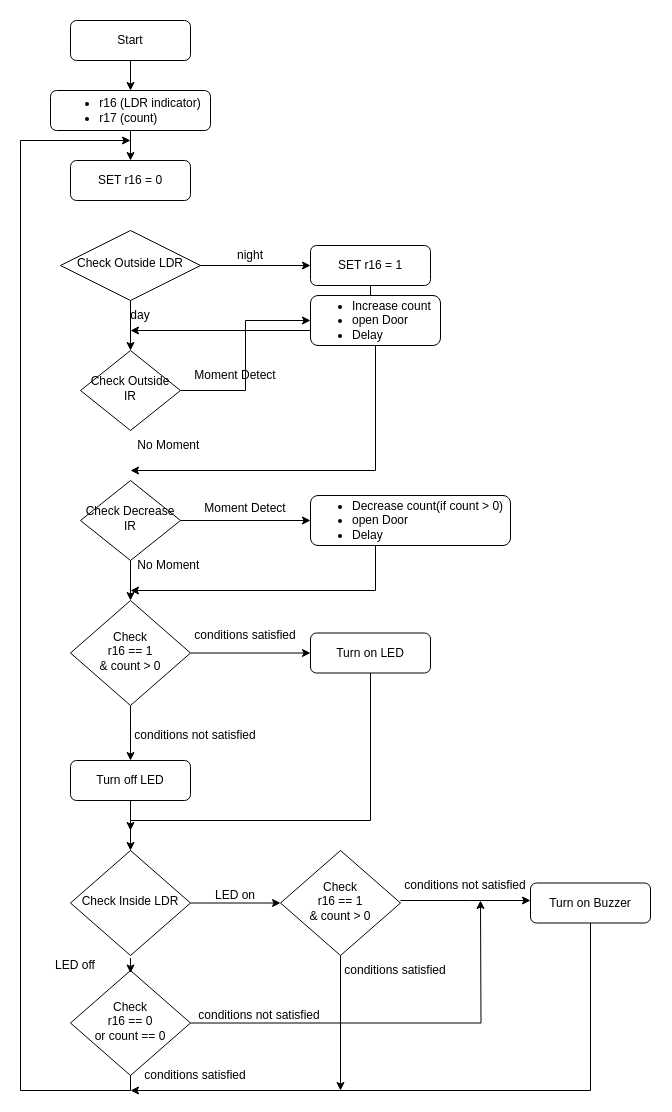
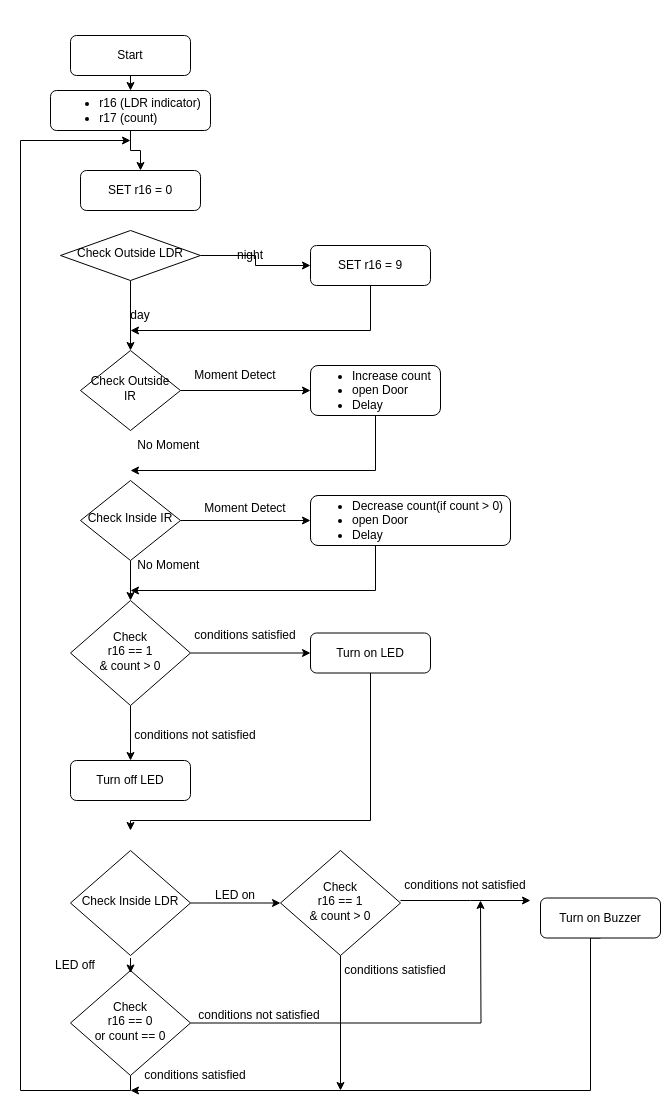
(131, 41) -> (131, 56)
(131, 181) -> (141, 191)
(131, 266) -> (131, 256)
(371, 266) -> (371, 266)
(376, 321) -> (376, 391)
(131, 519) -> (131, 519)
(131, 809) -> none
(591, 903) -> (601, 918)
